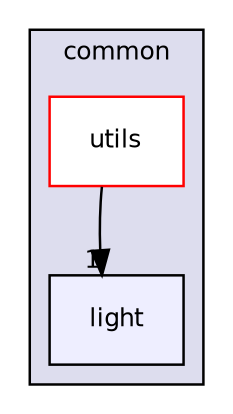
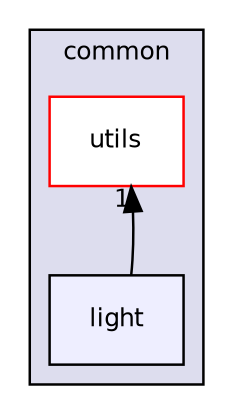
(100, 218) -> (133, 243)
